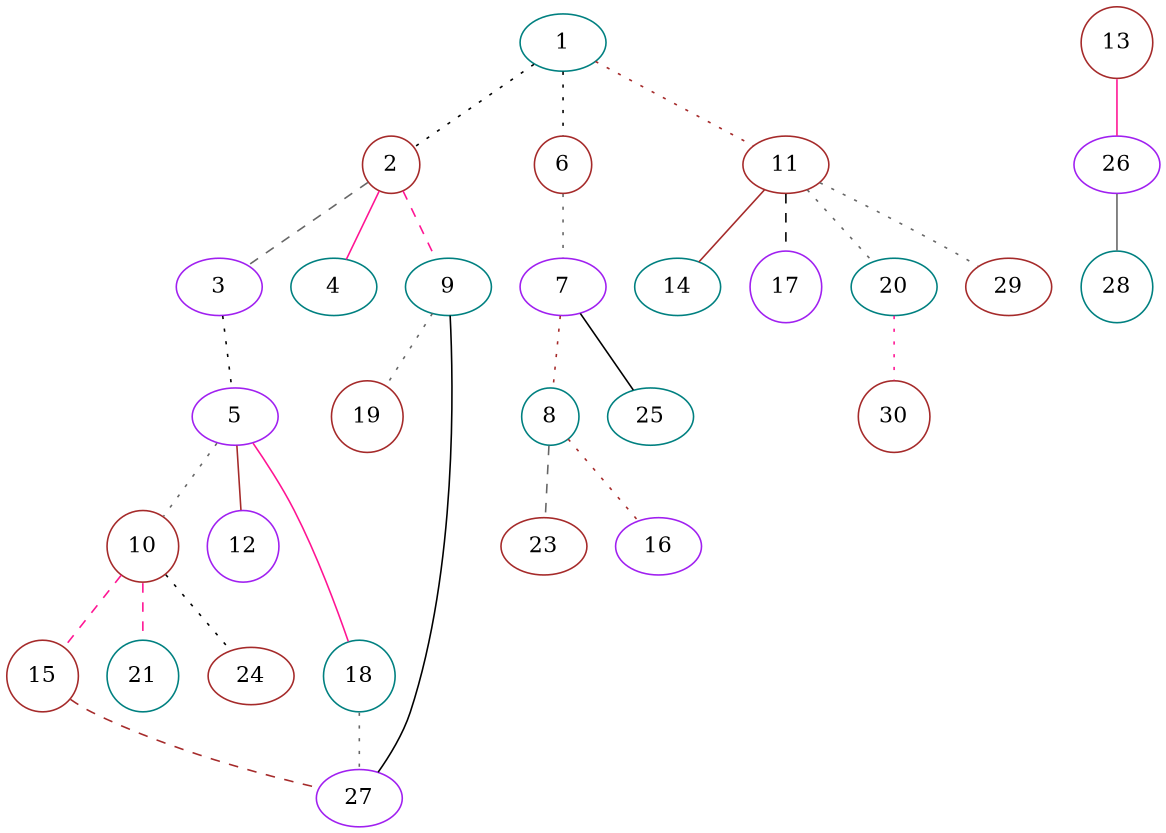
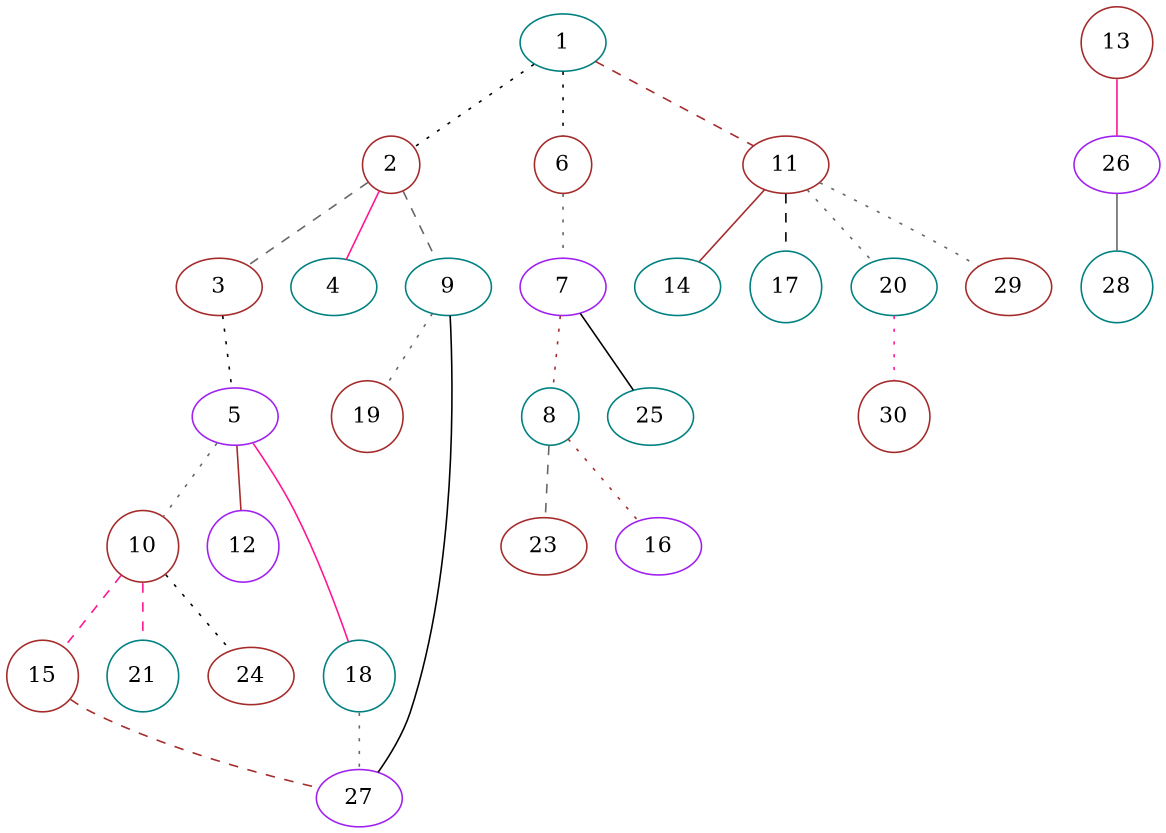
(674, 104) -> (674, 104)
(420, 225) -> (420, 225)
(219, 287) -> (219, 287)
(786, 287) -> (786, 287)
